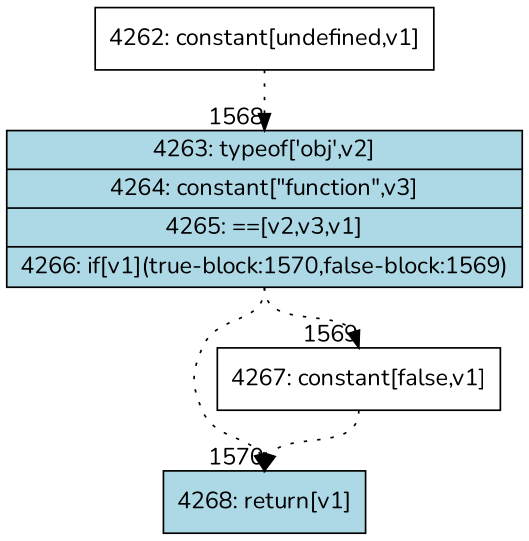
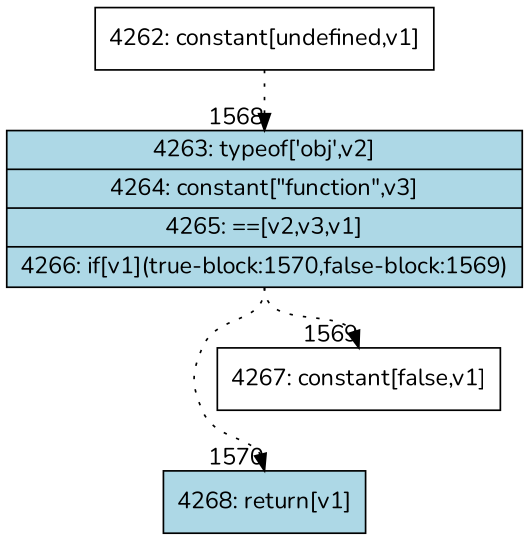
(320, 440) -> none
